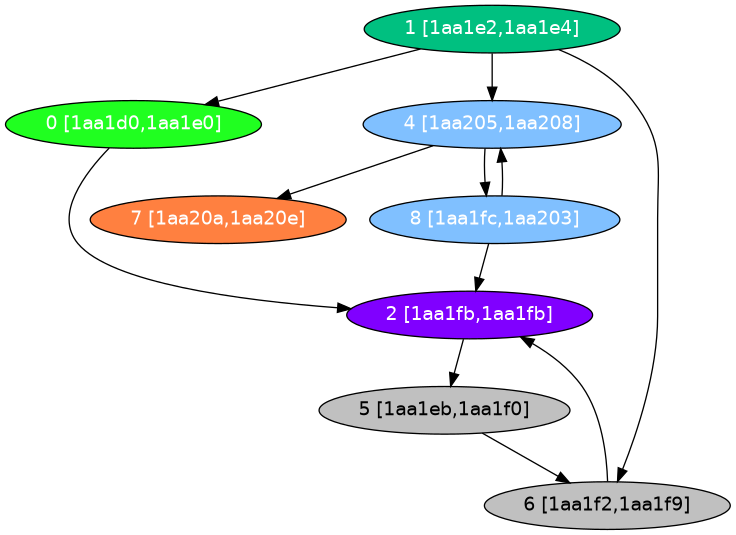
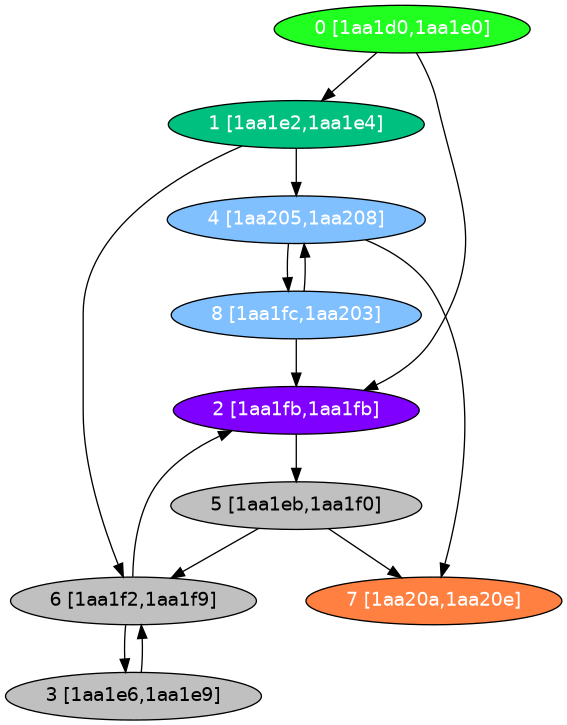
(319, 75) -> (354, 72)
none -> (359, 549)
none -> (133, 696)
